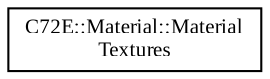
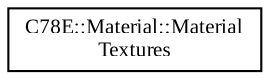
(135, 40) -> (135, 40)
